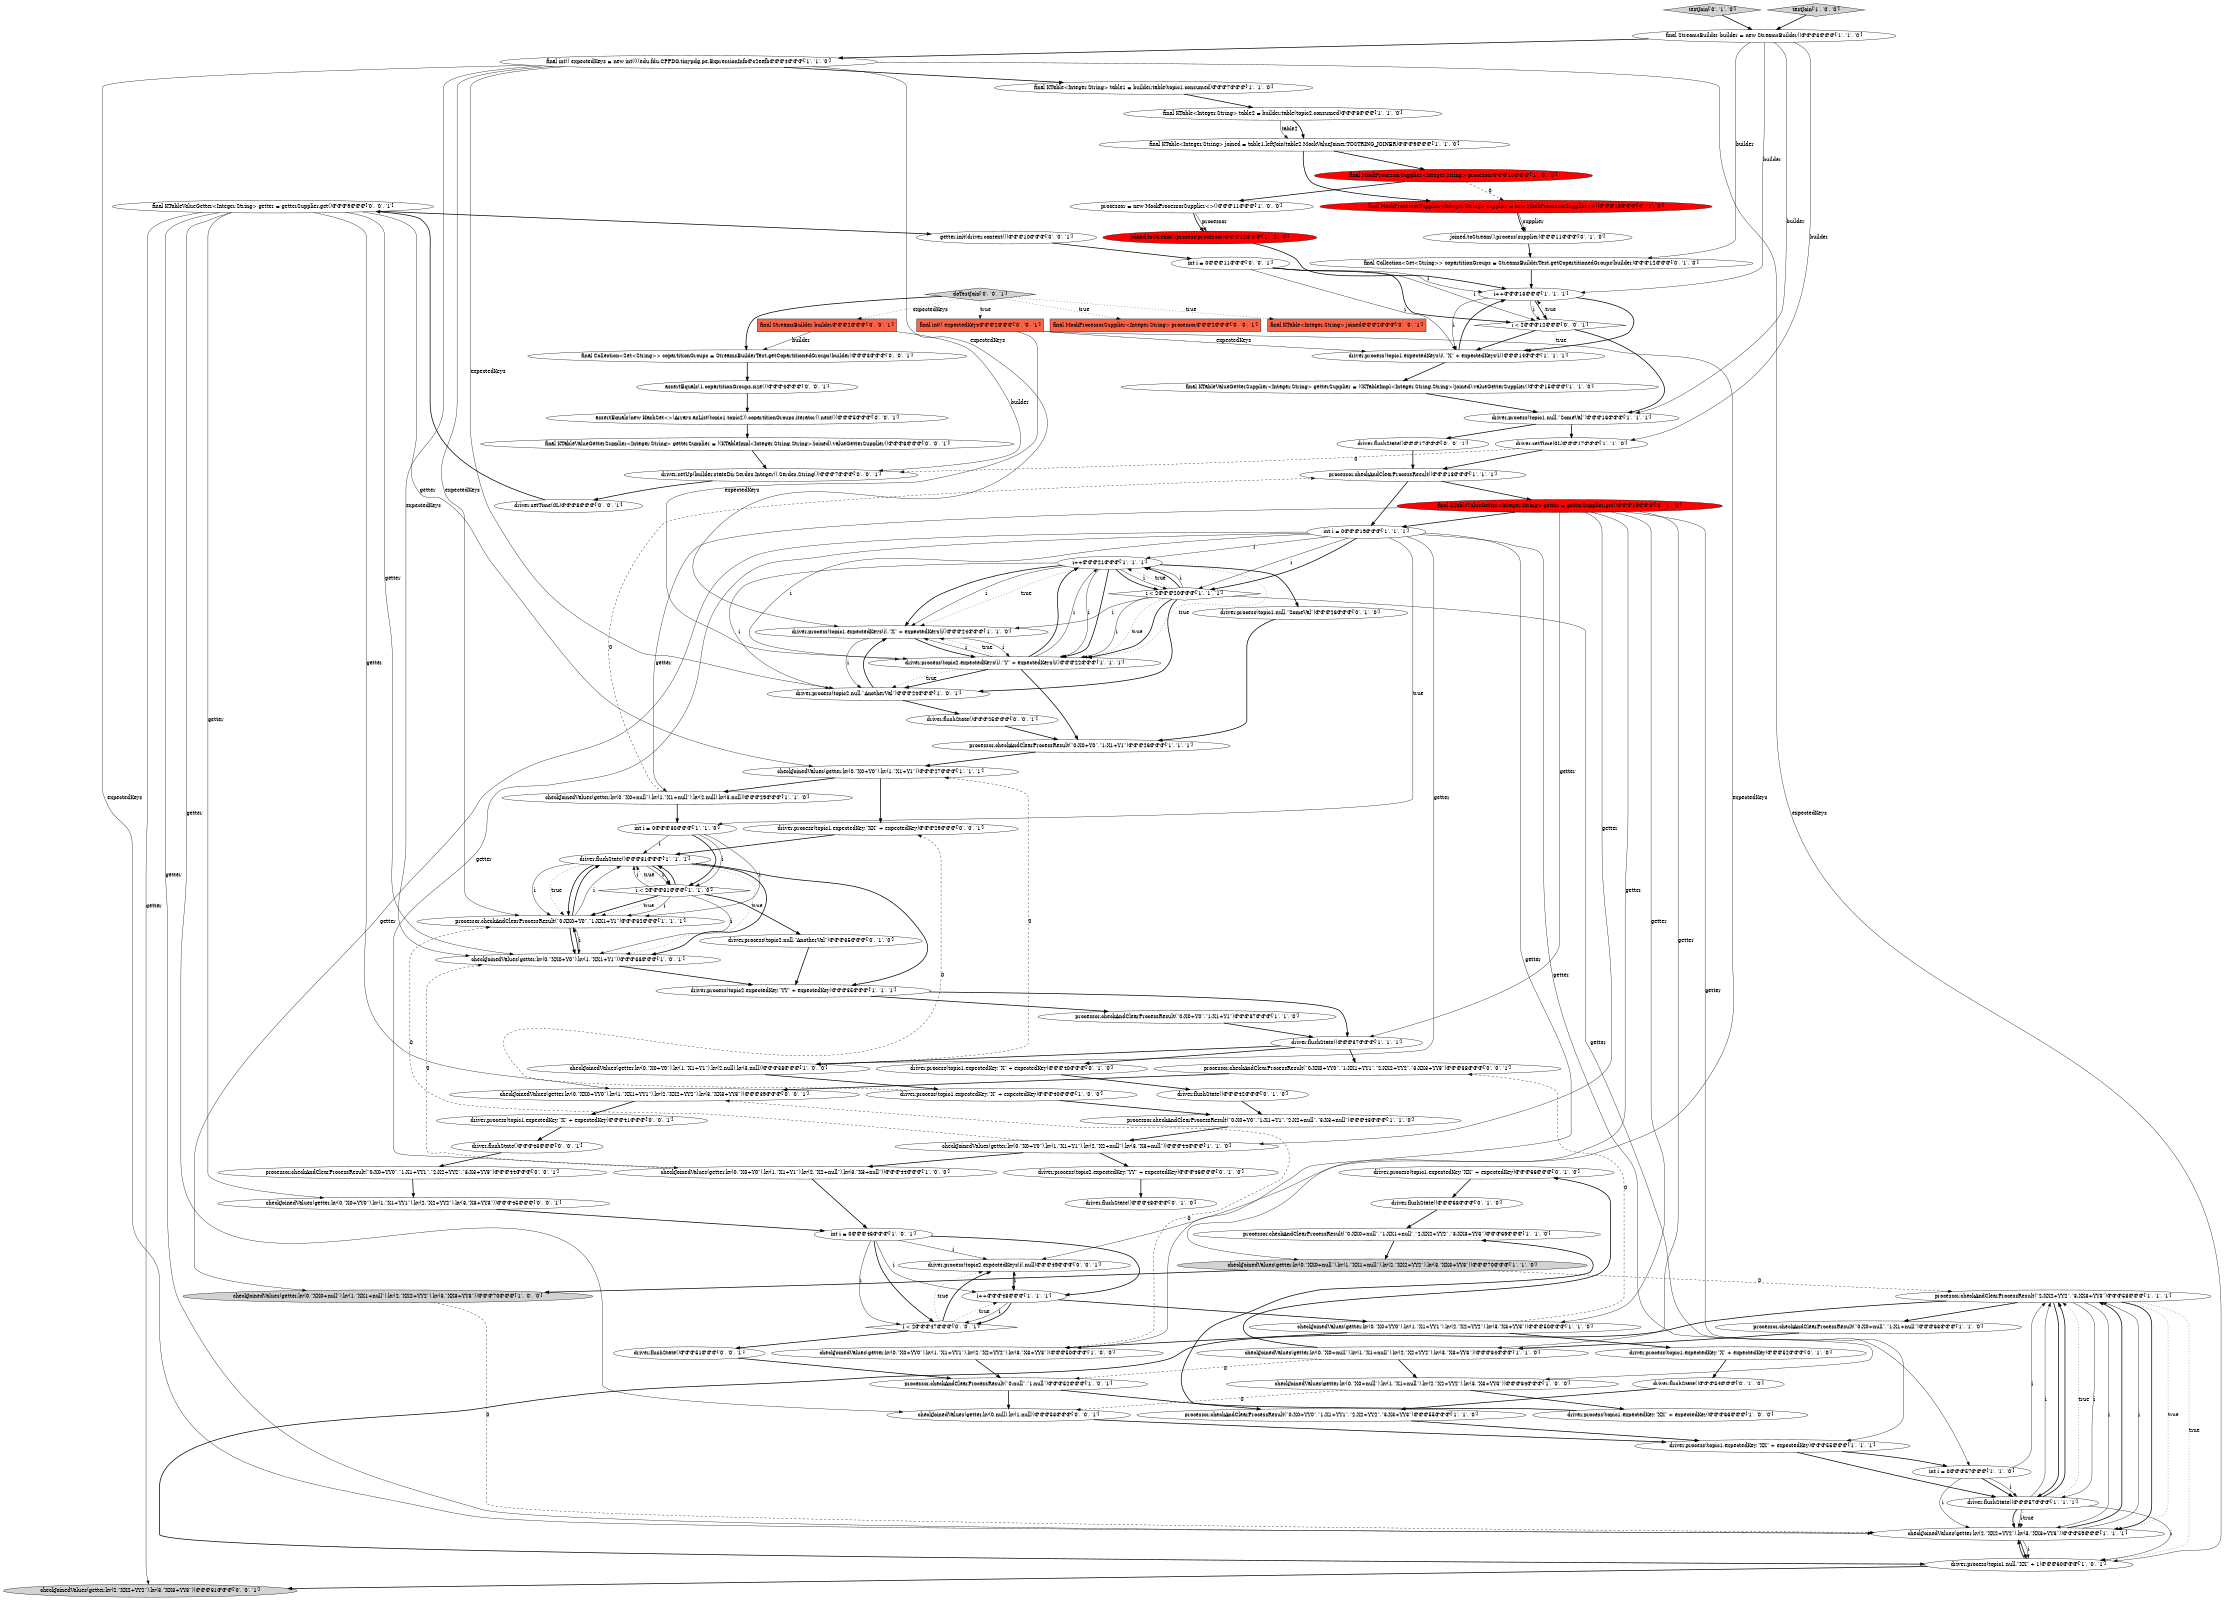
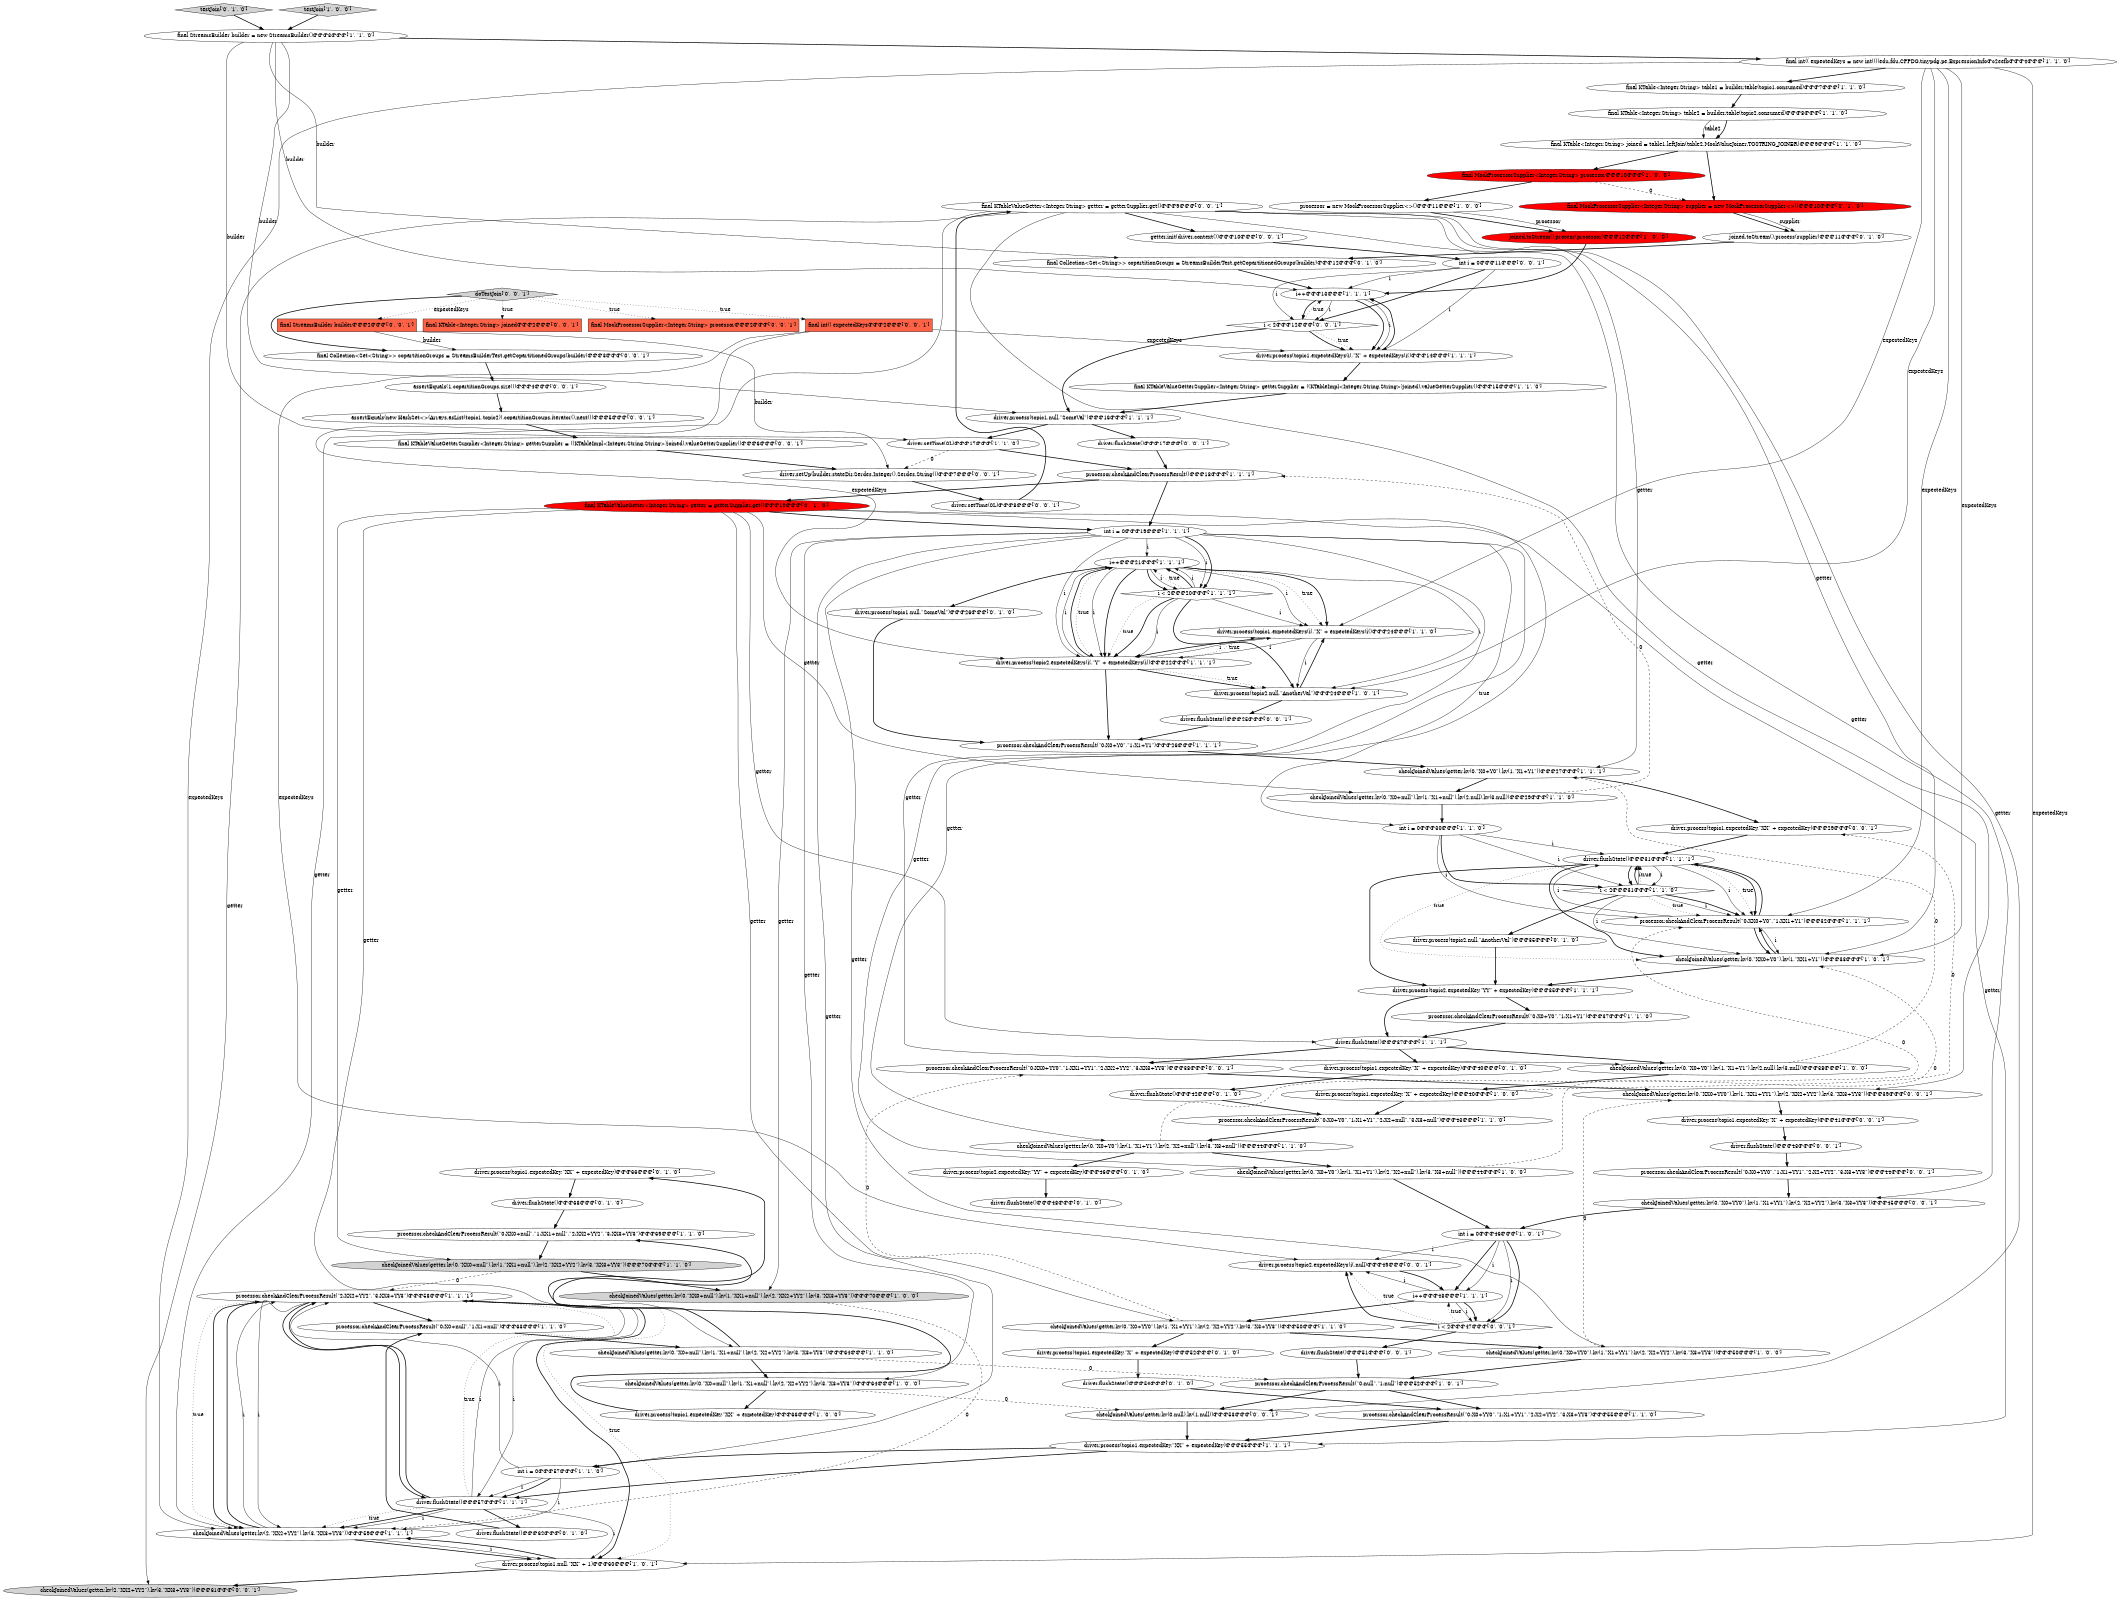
(1586, 981) -> (825, 1102)
none -> (532, 1534)
